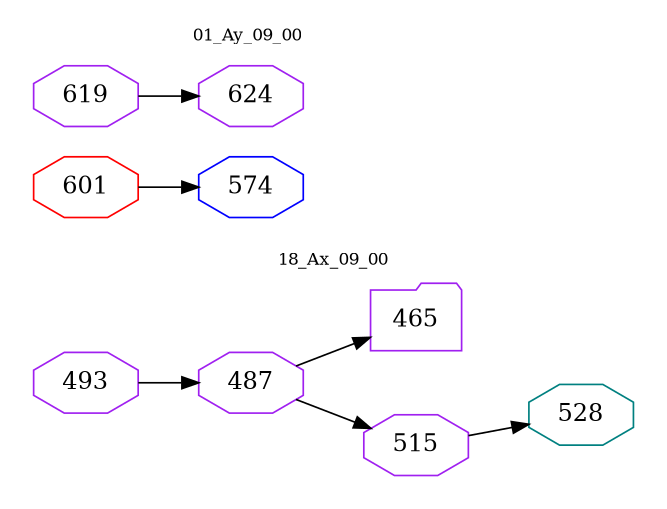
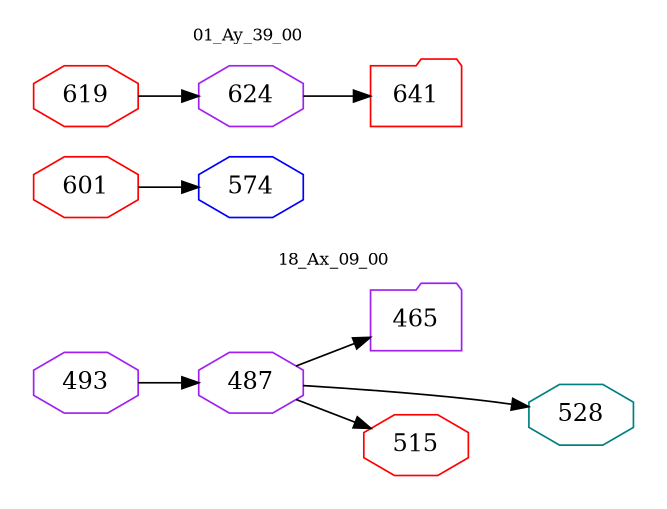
(248, 36) -> (248, 36)
(86, 96) -> (86, 96)
none -> (416, 96)
(490, 432) -> (407, 393)
(416, 445) -> (416, 445)
